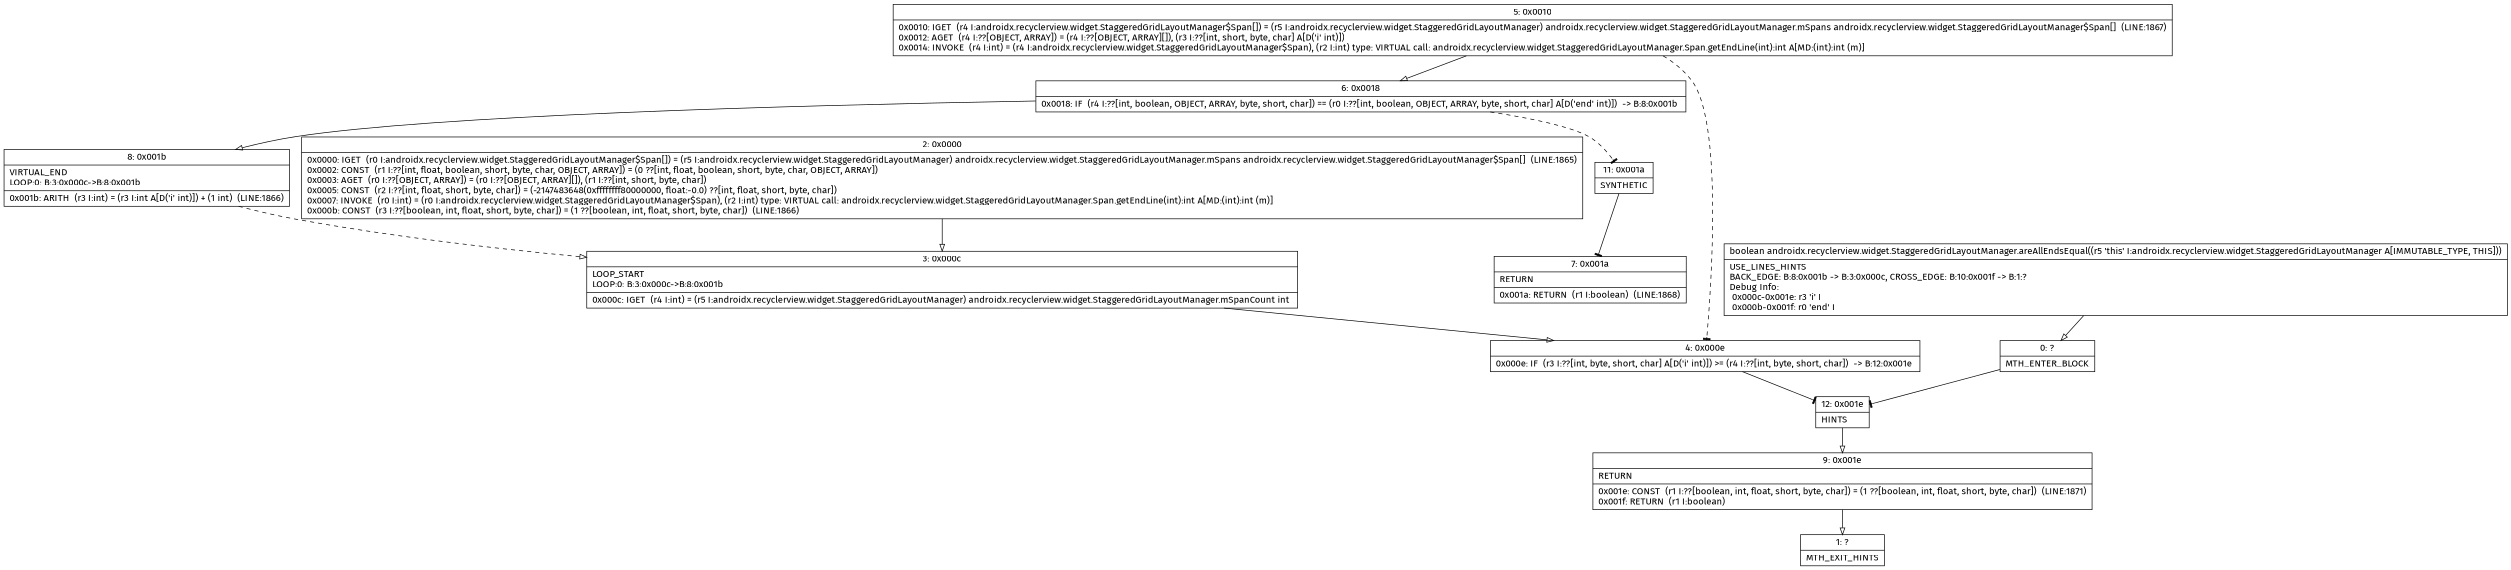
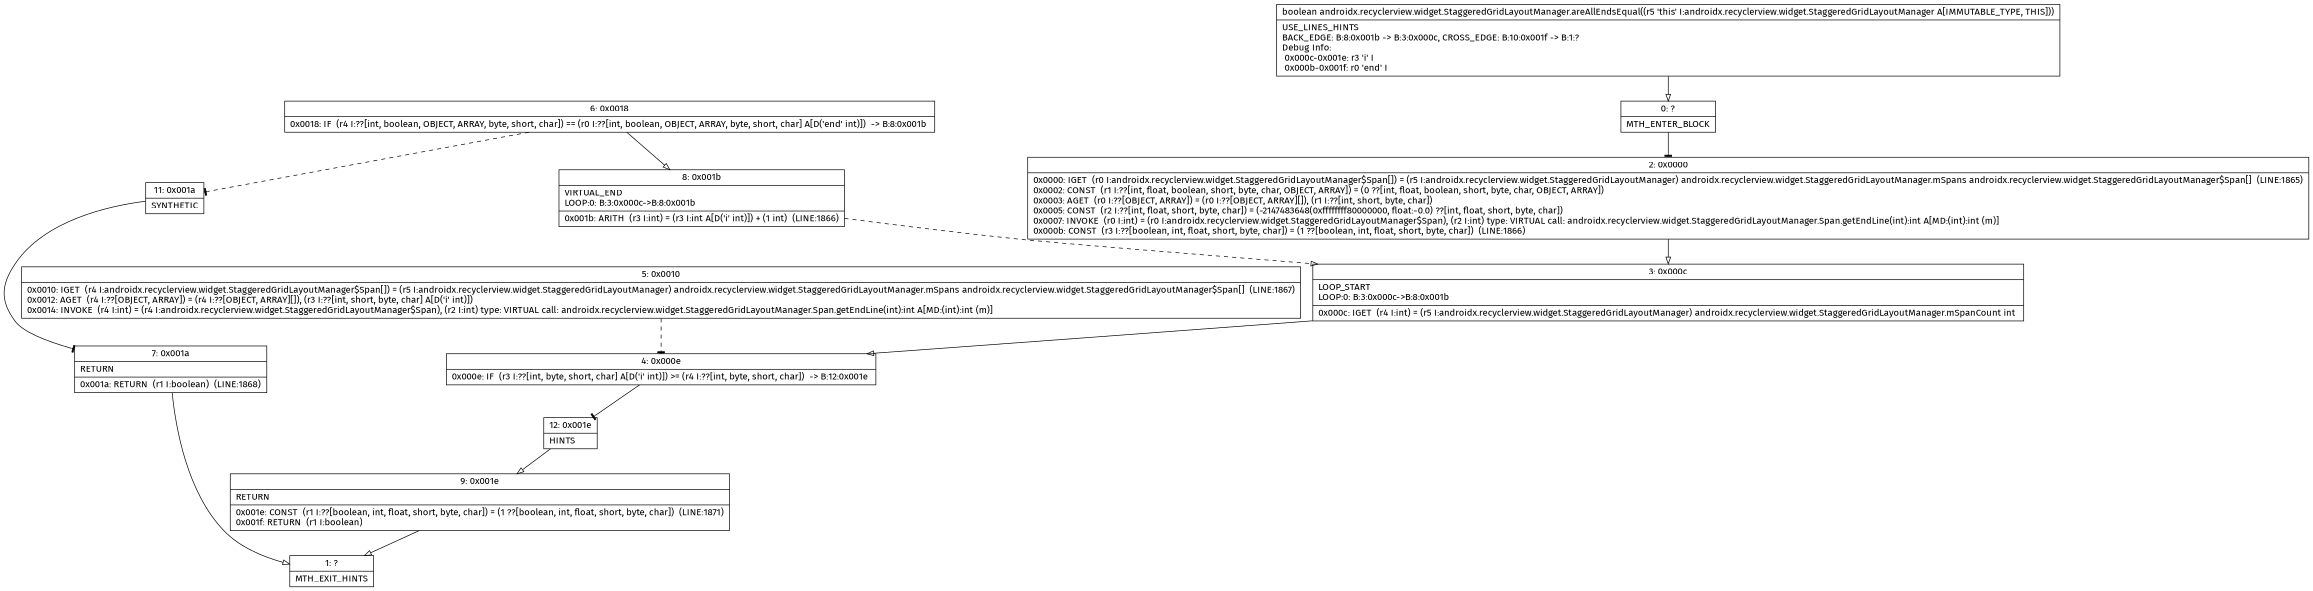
(1436, 67) -> none
(1936, 387) -> (1668, 143)
none -> (200, 497)
